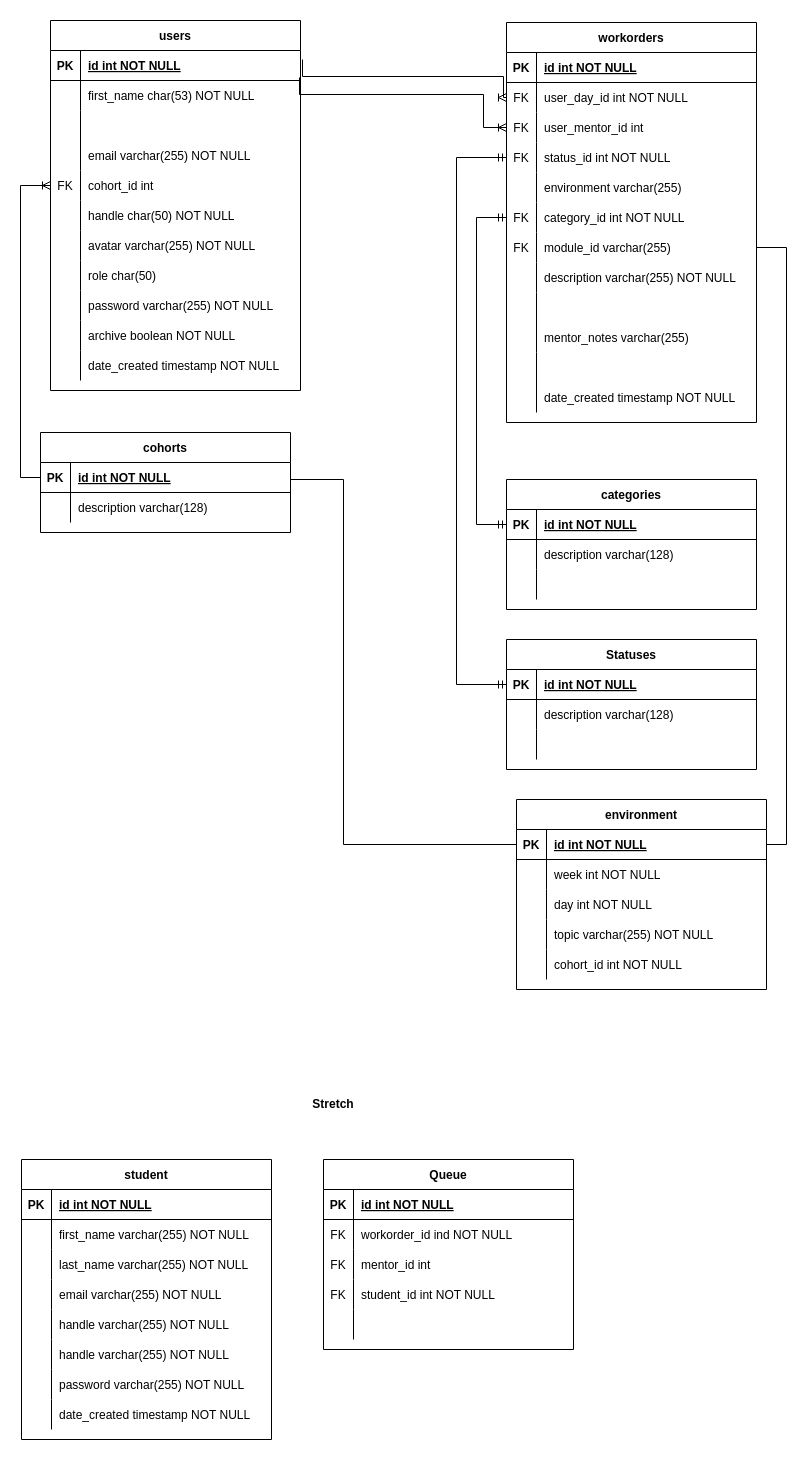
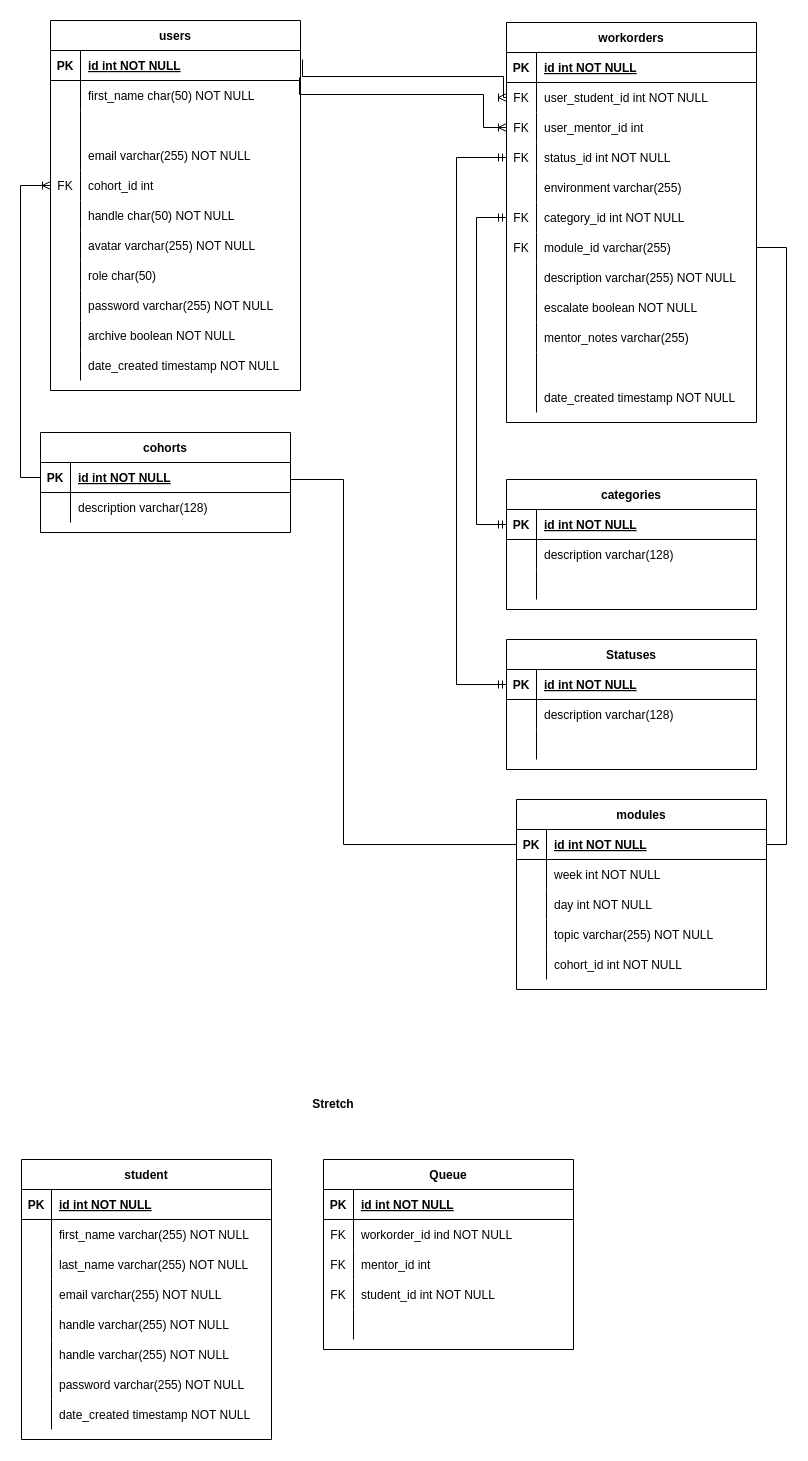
(176, 96) -> (176, 96)
(617, 98) -> (630, 98)
none -> (647, 308)
(641, 815) -> (641, 815)
